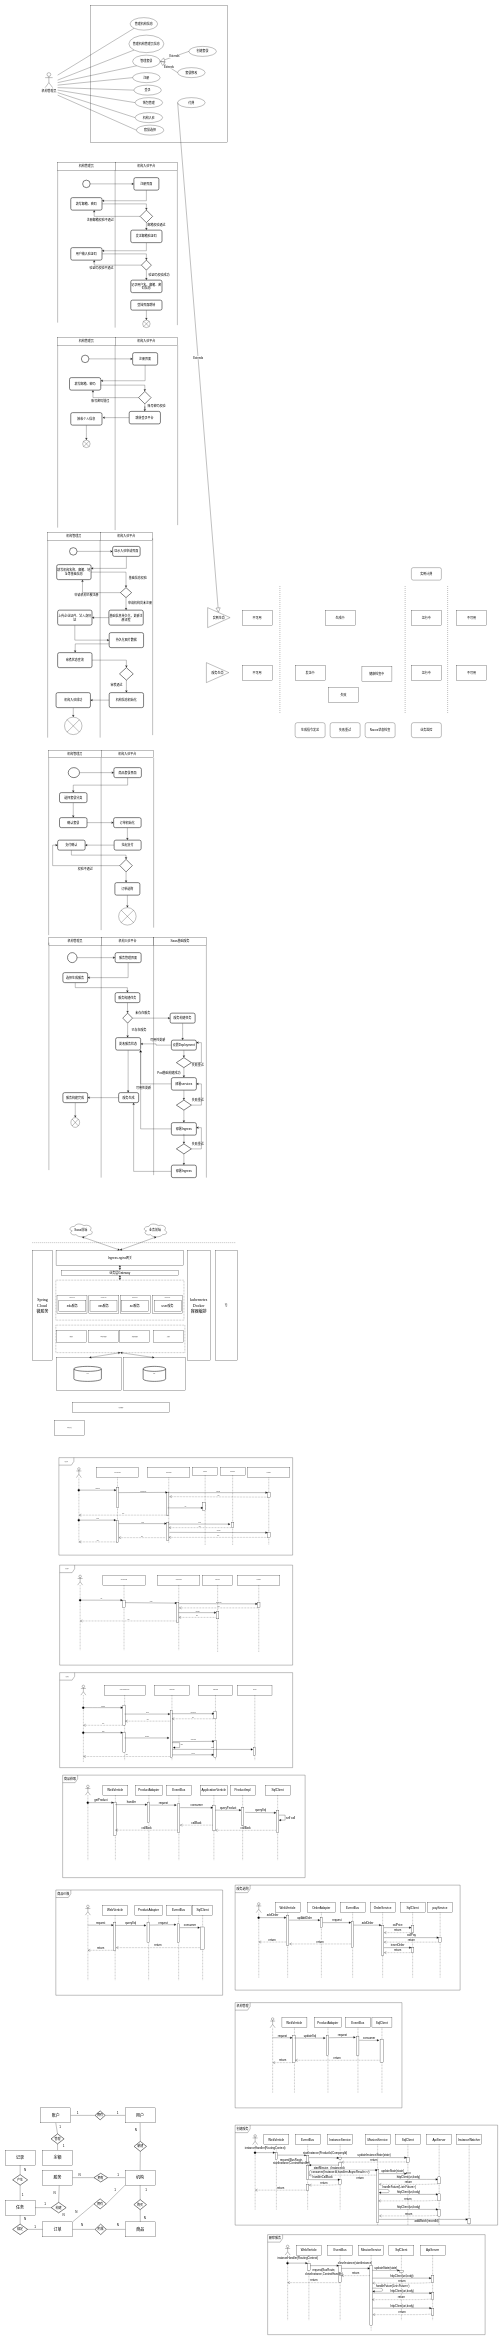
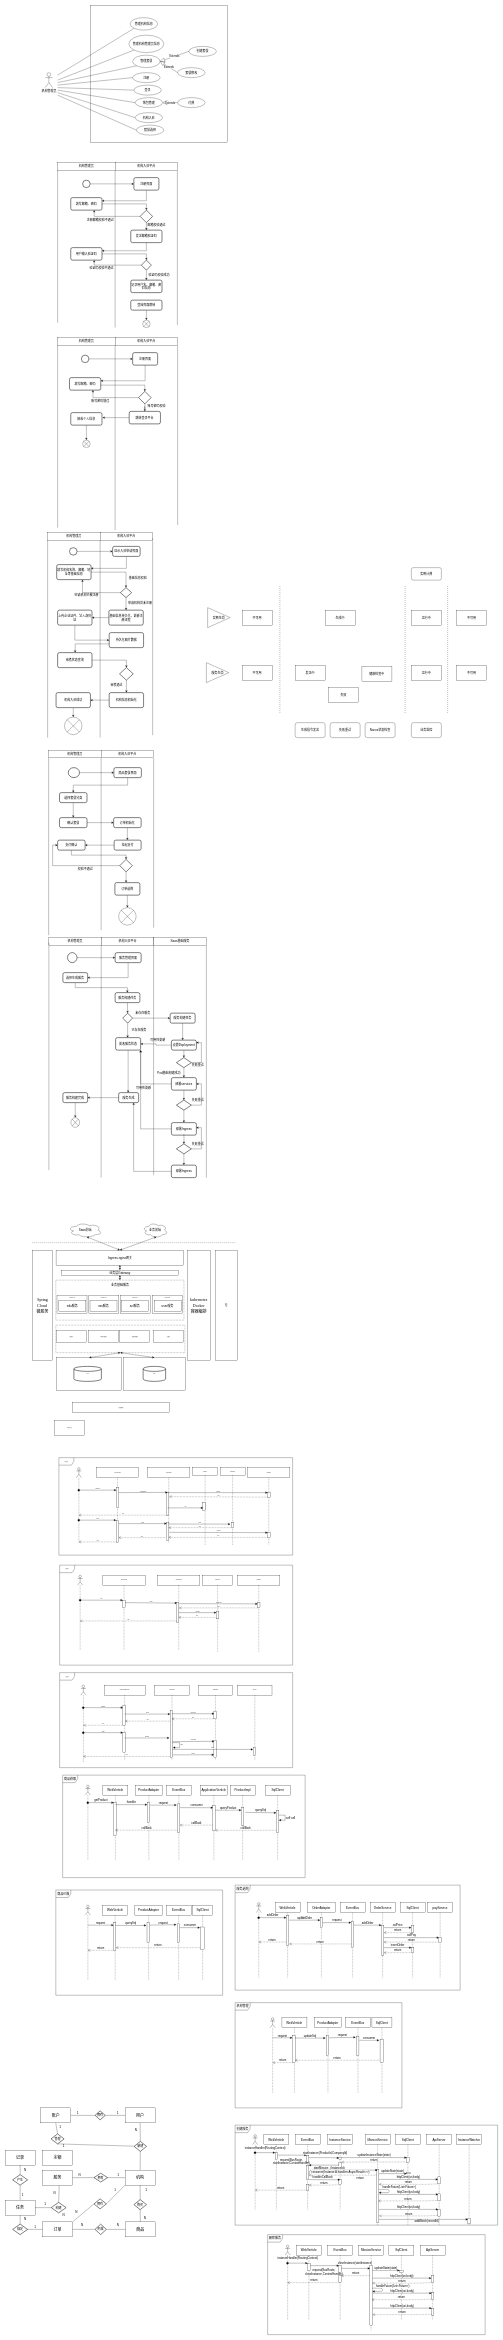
(198, 356) -> (171, 103)
(81, 1230) -> (85, 1230)
none -> (120, 1285)
(58, 2147) -> (96, 2145)
